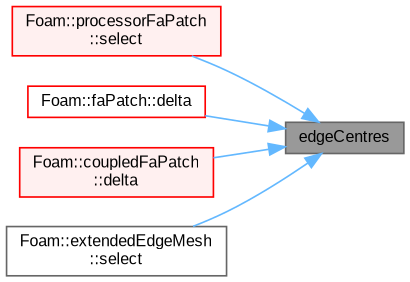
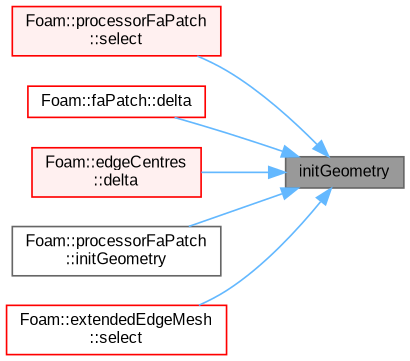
(345, 138) -> (345, 172)
(117, 172) -> (117, 172)
none -> (117, 251)
(117, 251) -> (117, 330)
